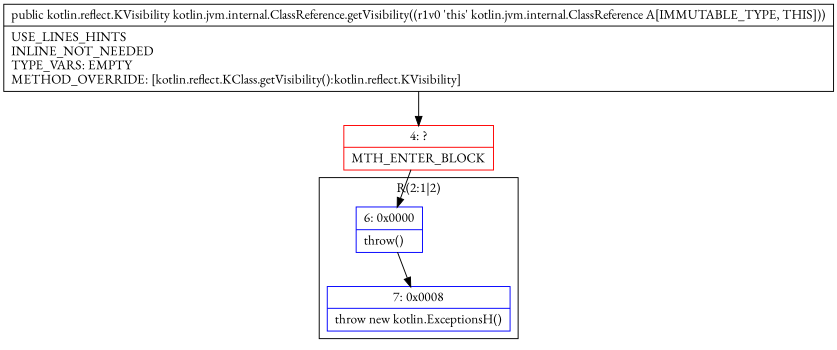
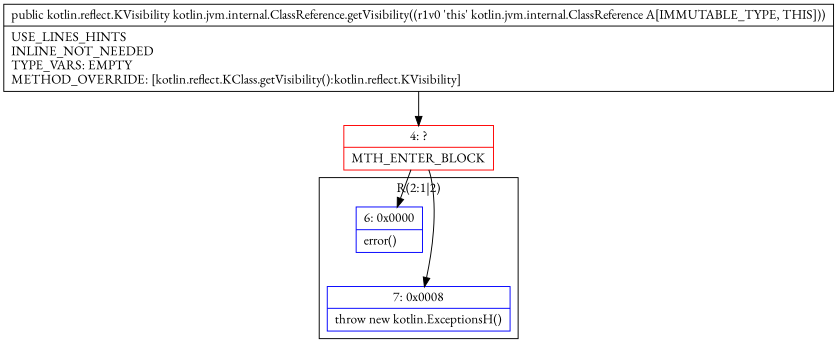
(384, 241) -> (380, 241)
(402, 265) -> (434, 224)
